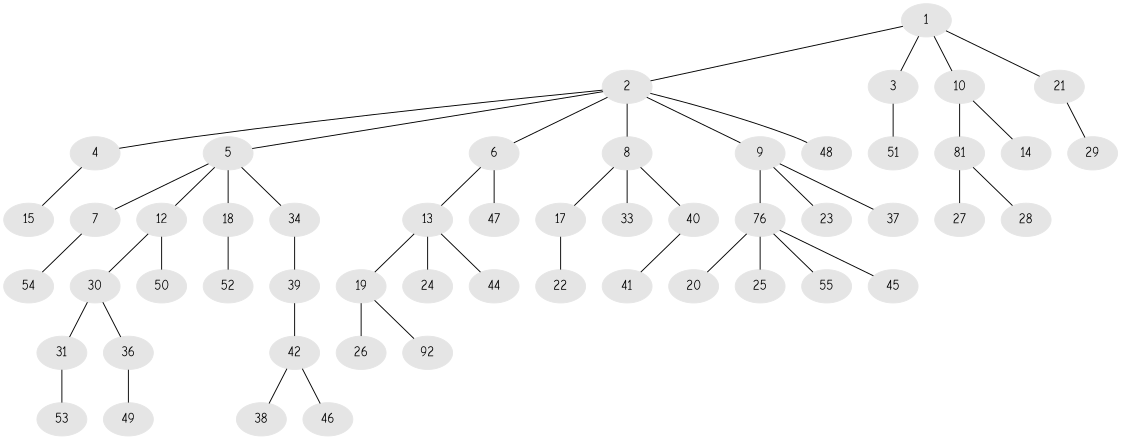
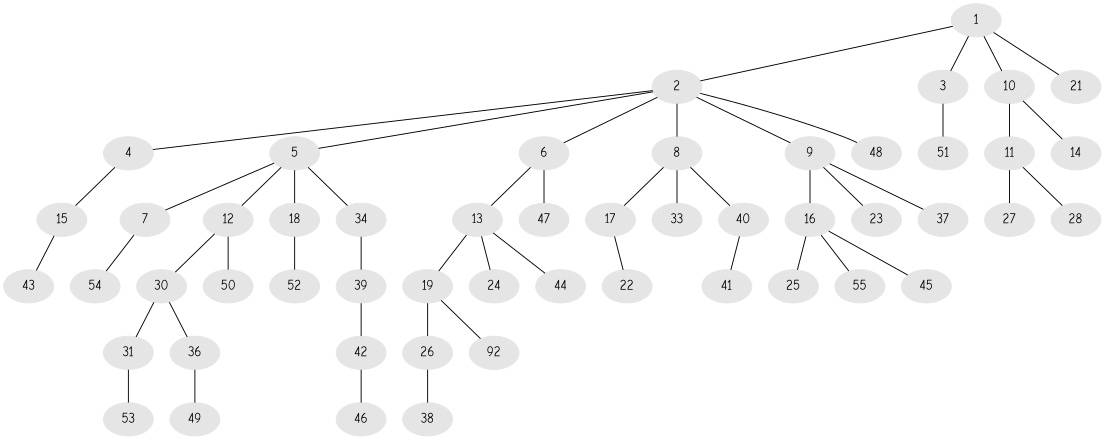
(960, 153) -> (1010, 153)
(1093, 153) -> none
(760, 220) -> (810, 220)
none -> (29, 286)
(694, 286) -> none
(278, 386) -> (428, 386)
